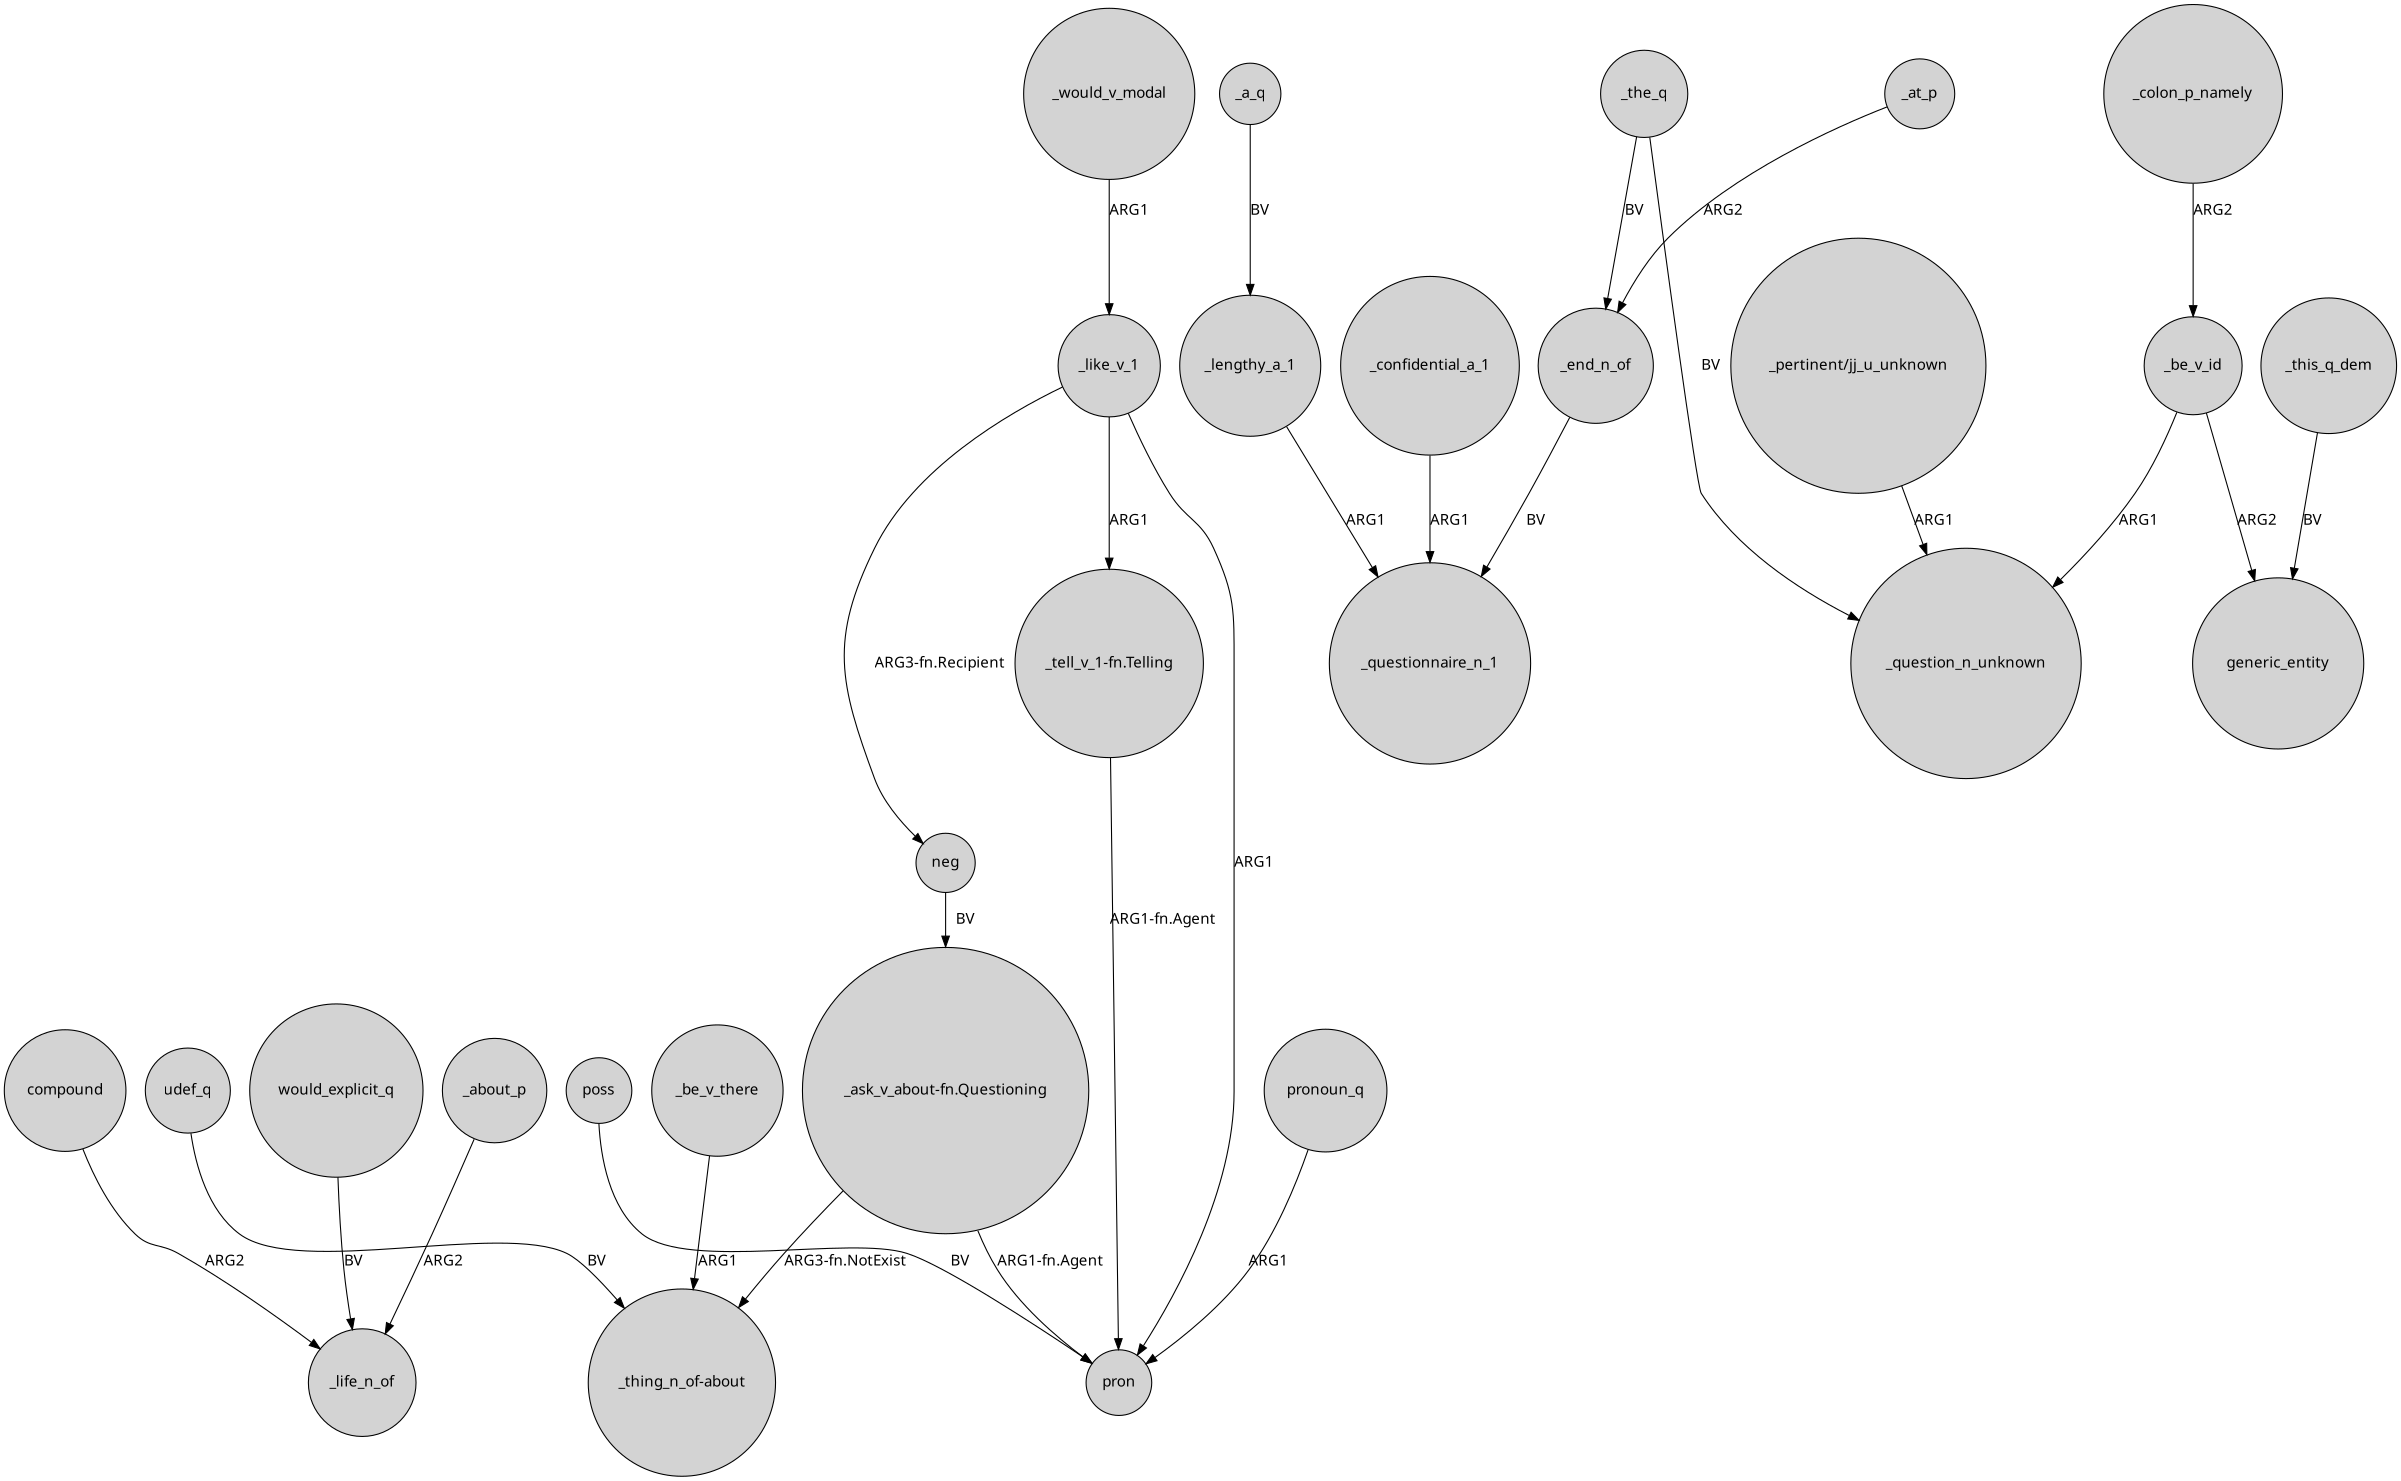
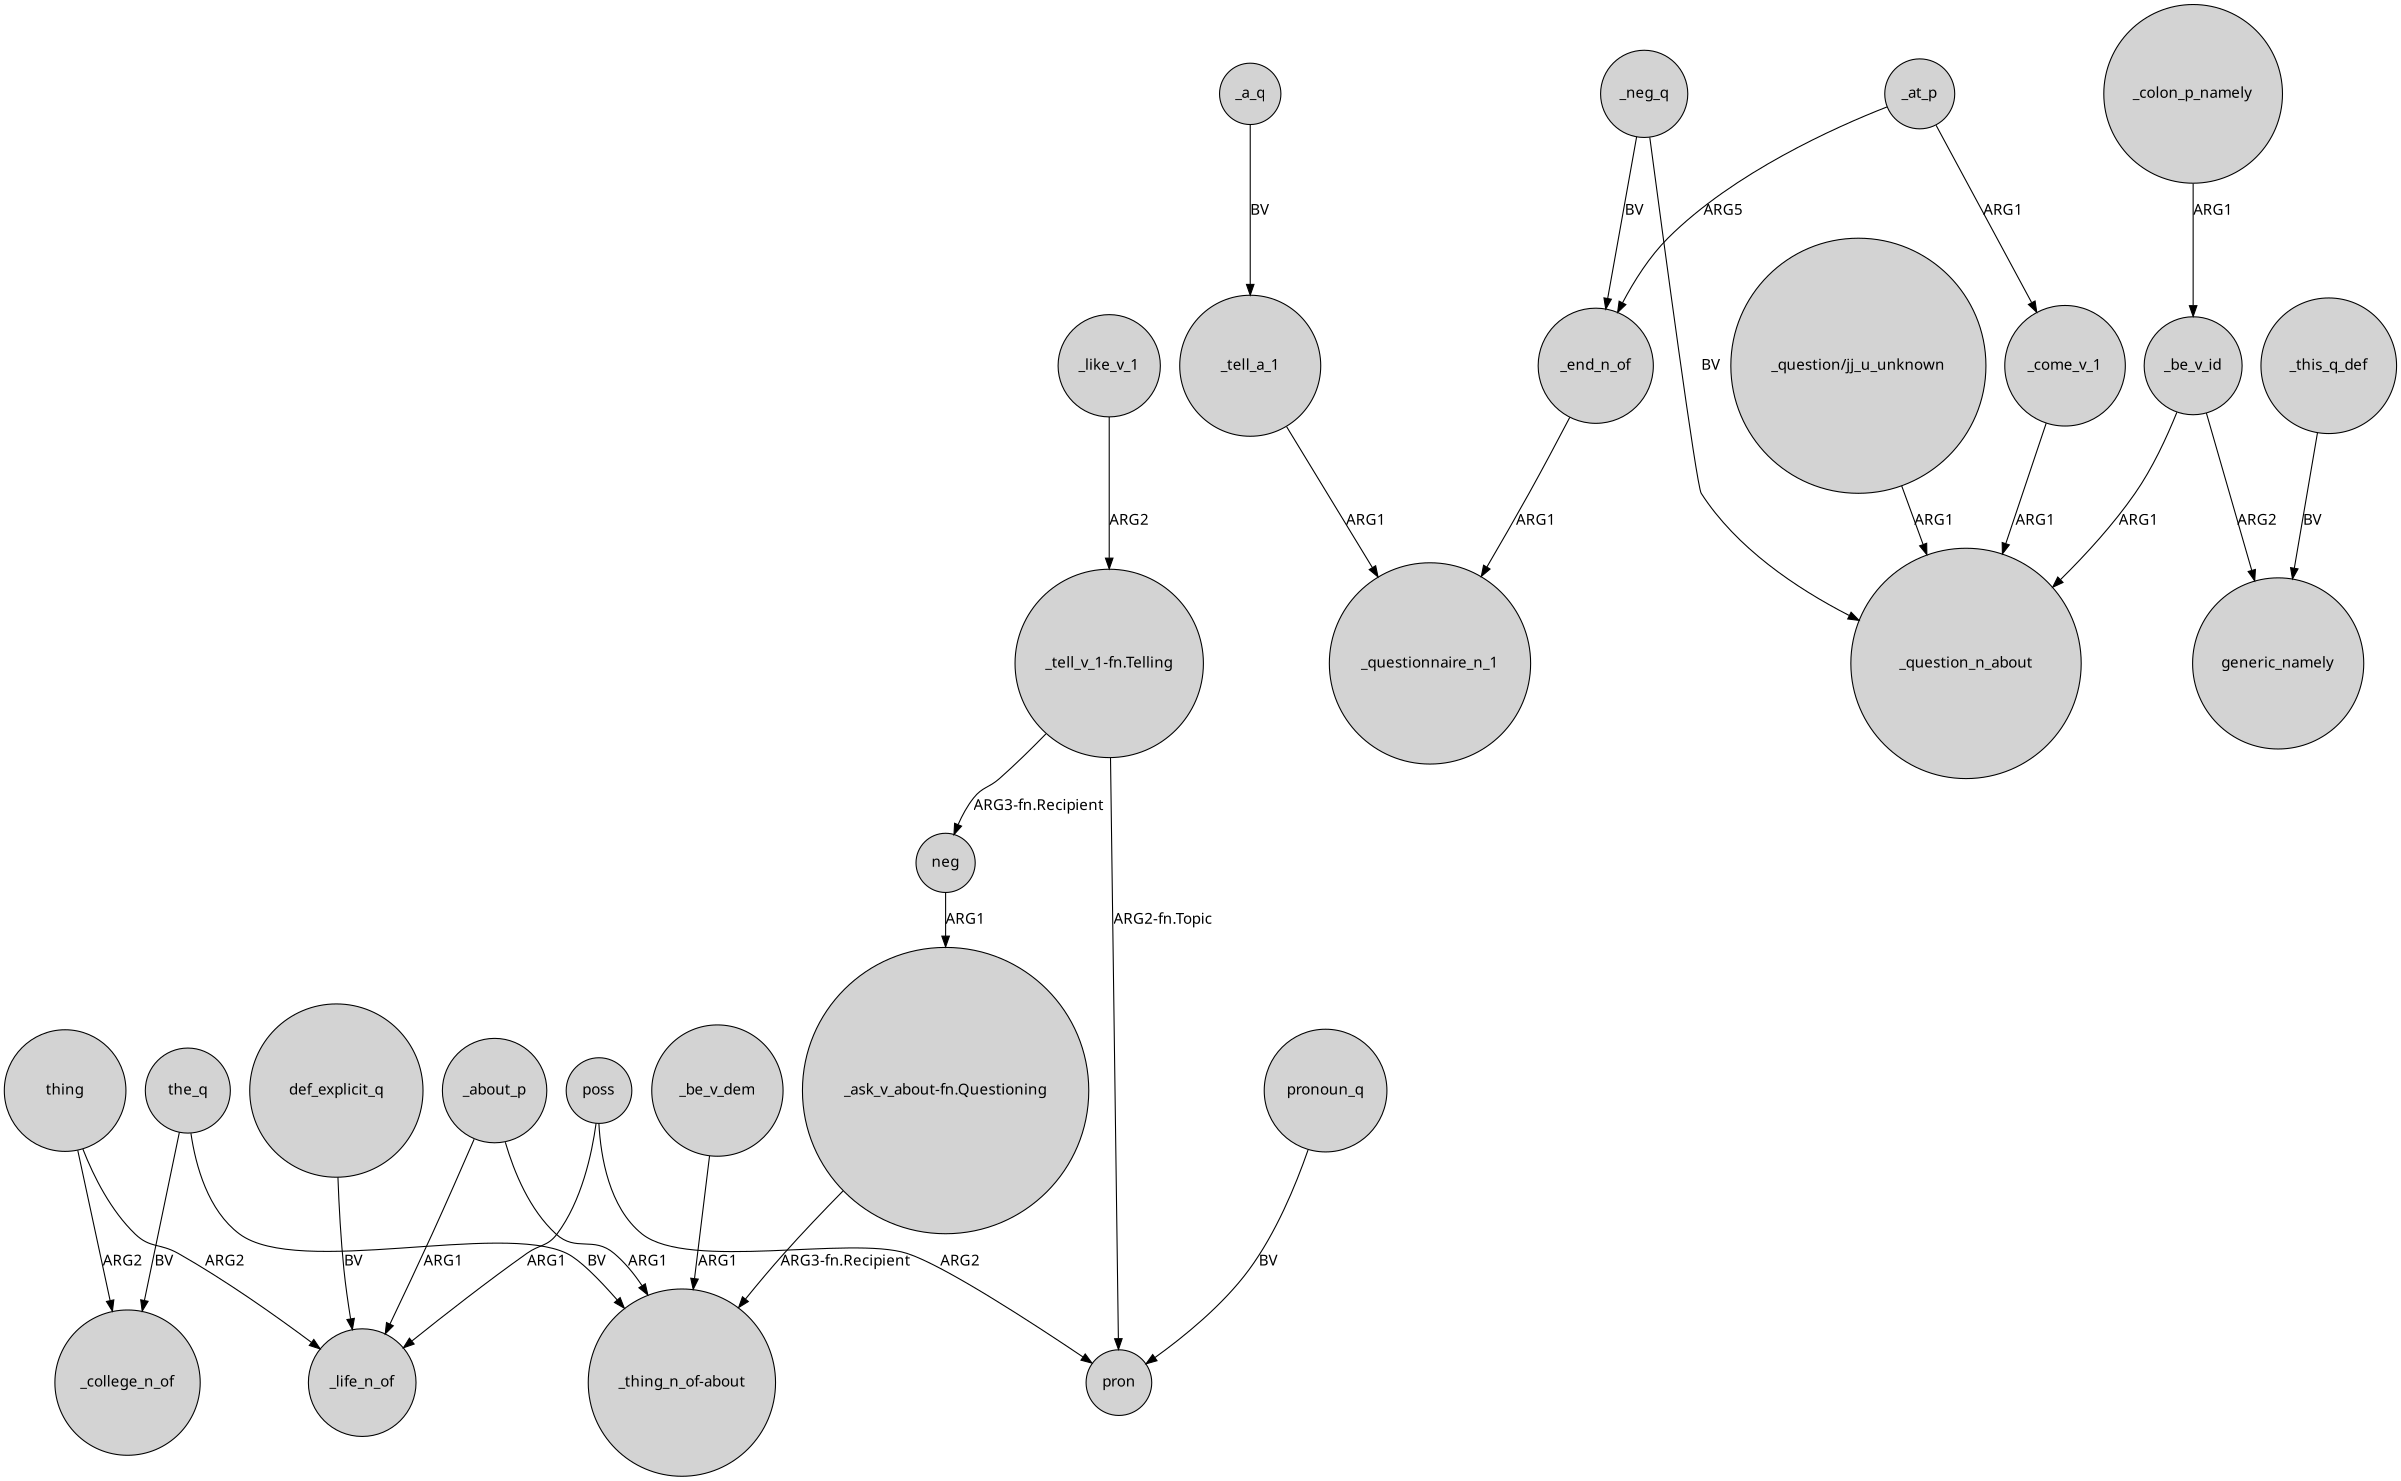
(1109, 94) -> none
(1644, 94) -> (1644, 94)
(1723, 211) -> (1723, 211)
(2213, 211) -> (2213, 211)
(1250, 366) -> (1250, 366)
(1430, 366) -> none
(1858, 366) -> (1858, 366)
none -> (2065, 366)
(2329, 366) -> (2329, 366)
(1129, 521) -> (1129, 521)
(1536, 521) -> (1536, 521)
(863, 575) -> (1000, 778)
(1966, 663) -> (1966, 663)
(2278, 663) -> (2278, 663)
(1234, 874) -> none
(966, 920) -> (966, 920)
(1163, 920) -> (1163, 920)
(65, 1091) -> (65, 1091)
(188, 1091) -> (188, 1091)
(336, 1091) -> (336, 1091)
(717, 1091) -> (717, 1091)
none -> (548, 1226)
none -> (525, 1255)
(443, 1261) -> (443, 1261)
(846, 1261) -> (846, 1261)
(960, 1261) -> (960, 1261)
(1269, 1261) -> (1269, 1261)
(1021, 1301) -> none
none -> (128, 1383)
